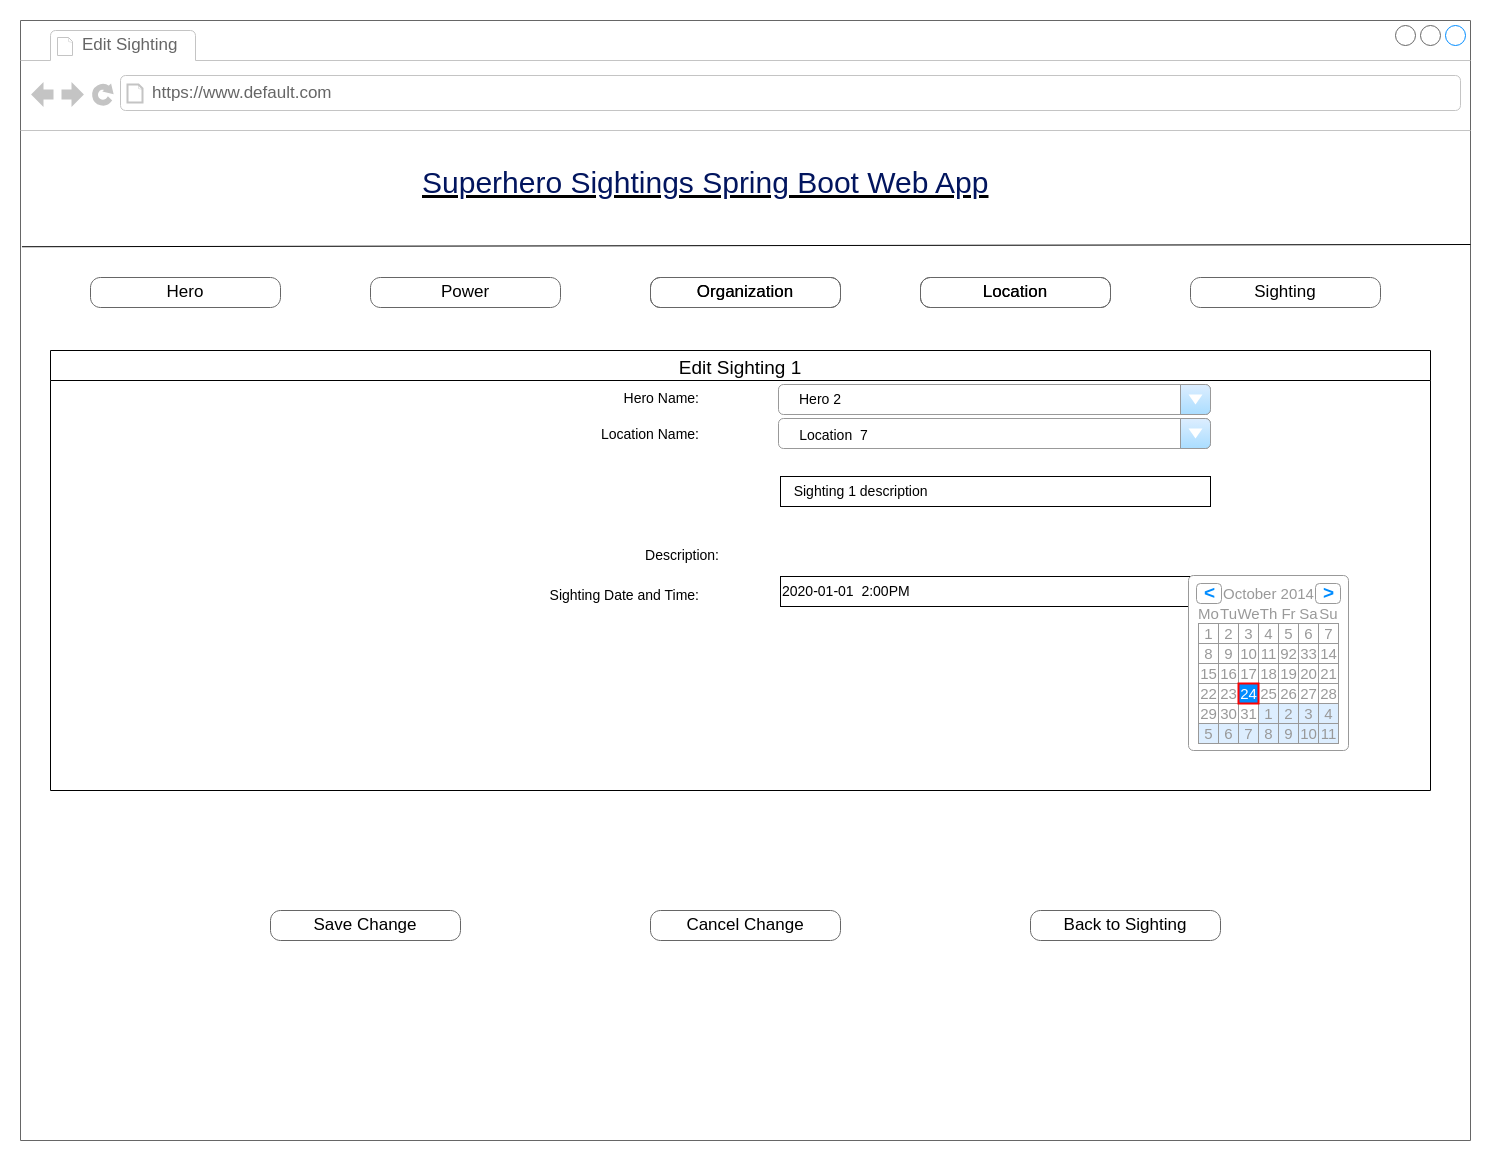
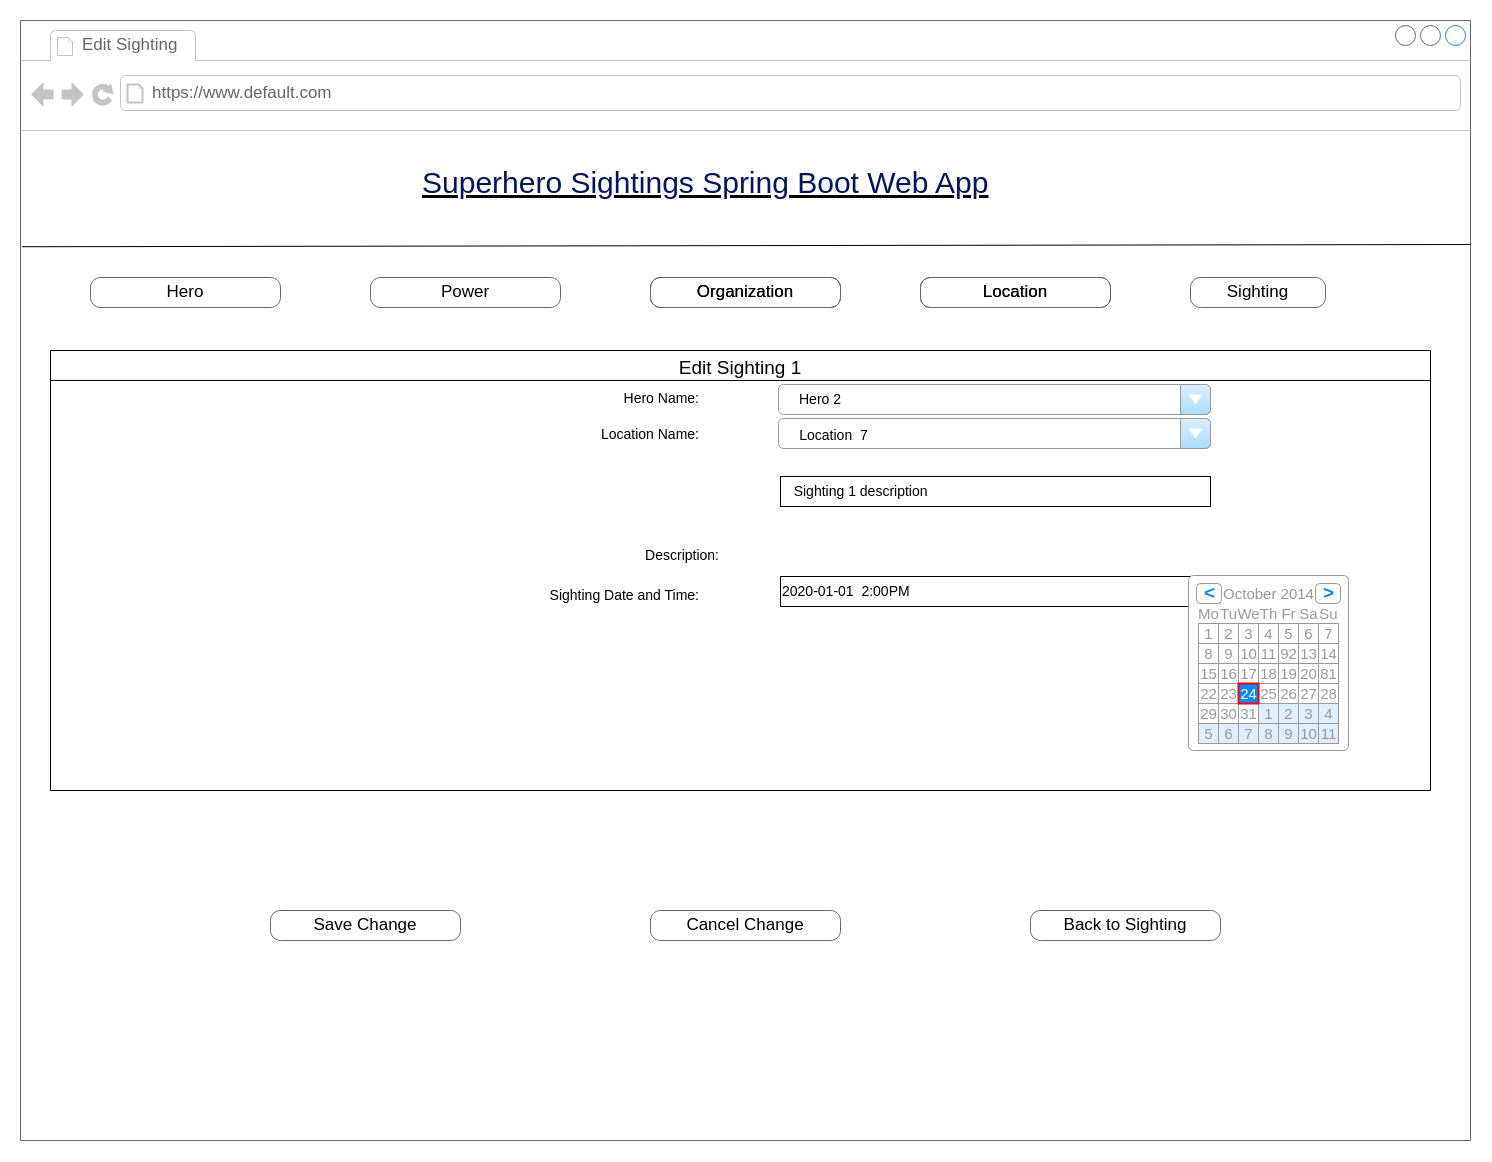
(1286, 293) -> (1258, 293)
(1309, 654) -> (1309, 654)
(1329, 674) -> (1329, 674)
